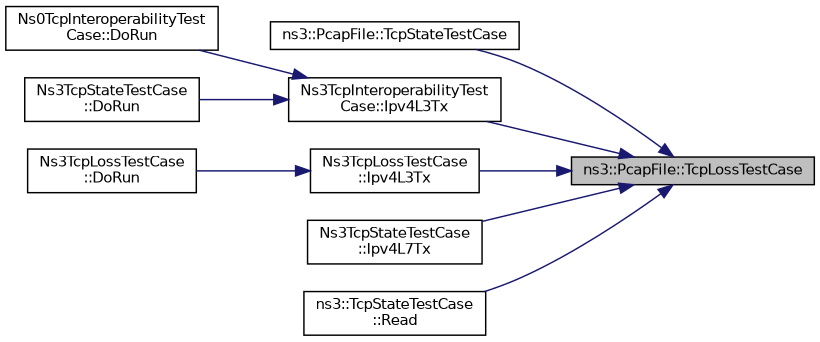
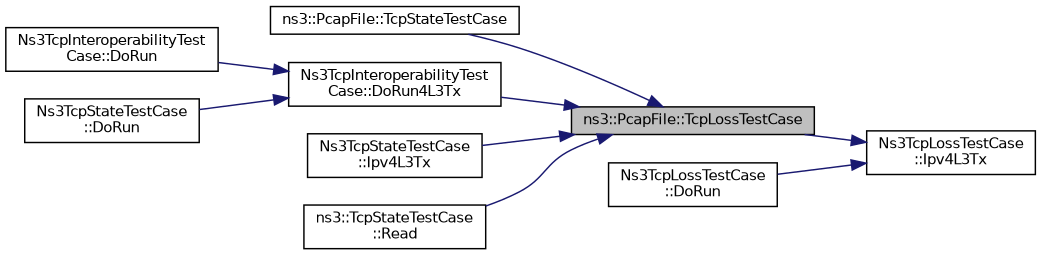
(112, 28) -> (112, 49)
(395, 100) -> (395, 84)
(518, 171) -> (828, 137)
(395, 242) -> (395, 156)
